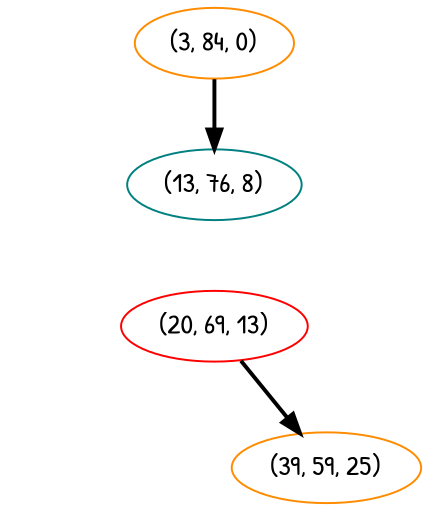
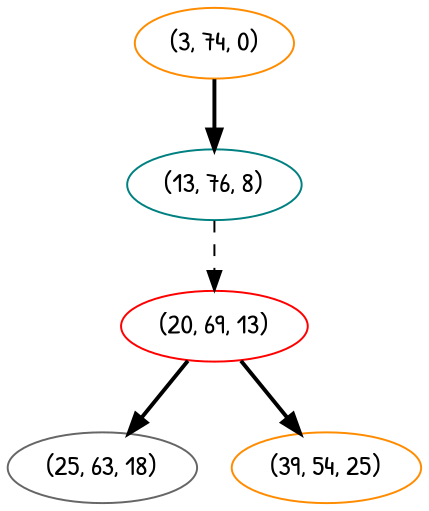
(214, 43) -> (214, 43)
none -> (214, 246)
none -> (102, 468)
(326, 468) -> (326, 468)
